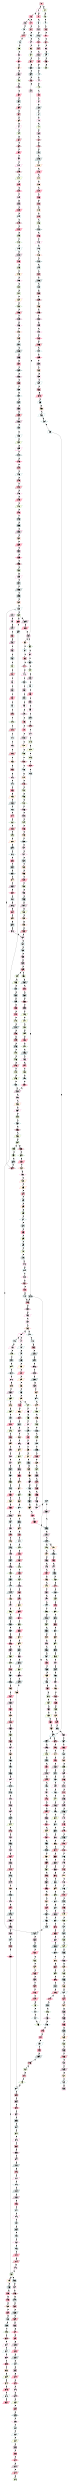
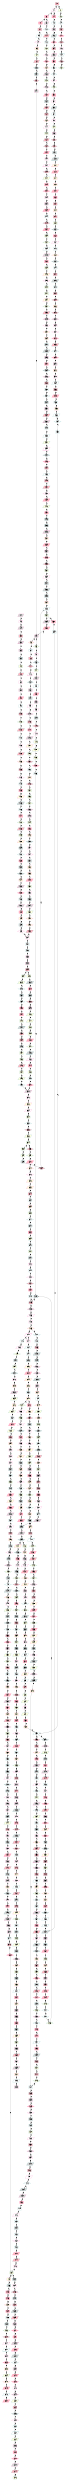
(42, 1504) -> (38, 1511)
